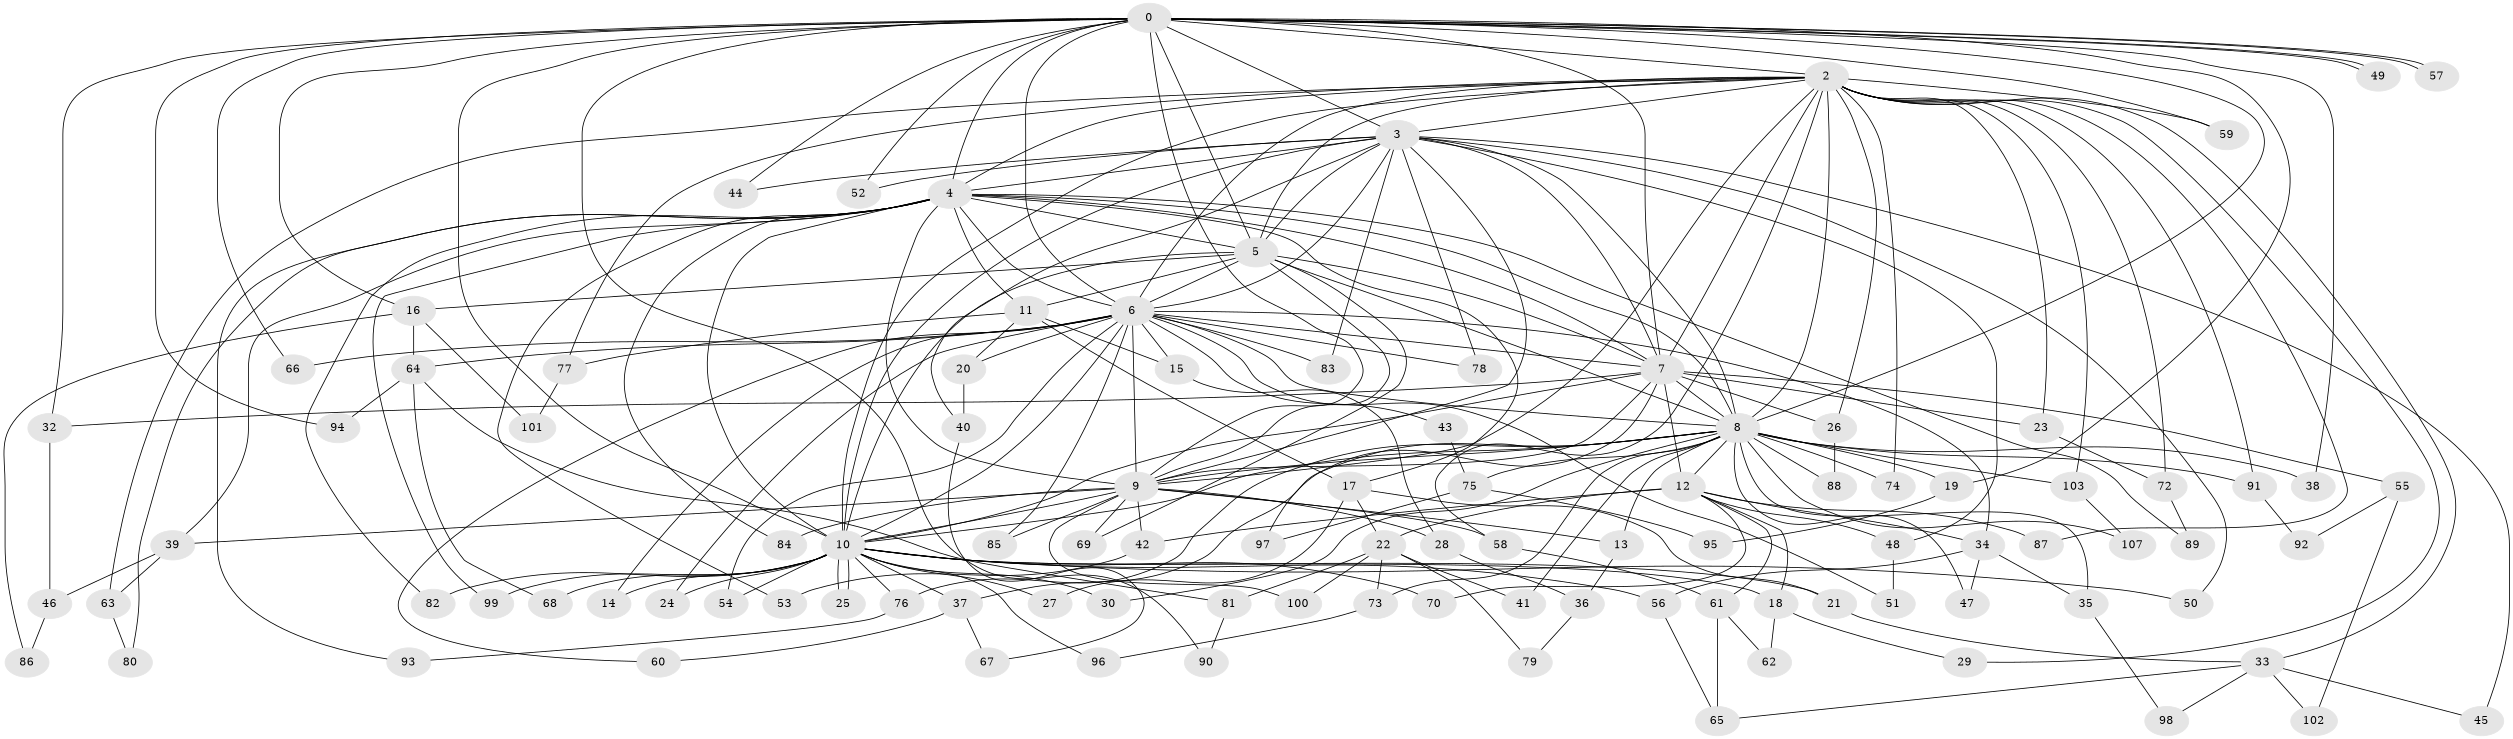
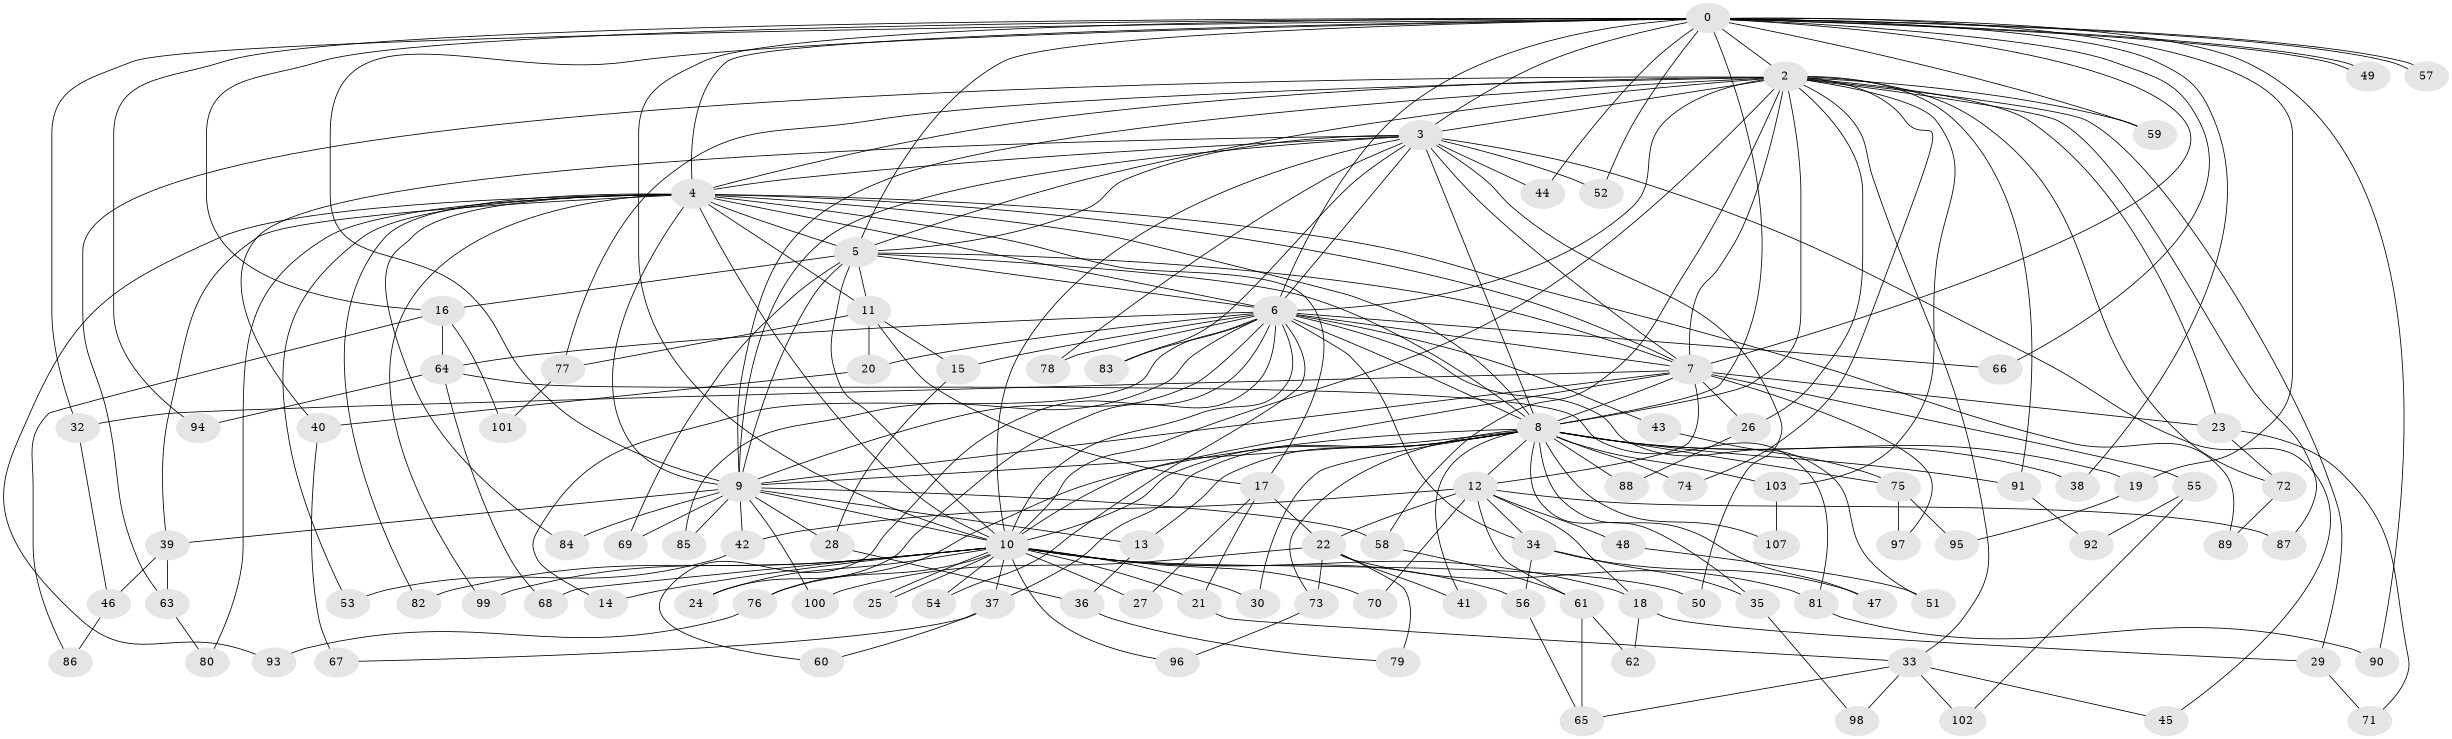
(1835, 243) -> none
none -> (2370, 721)
